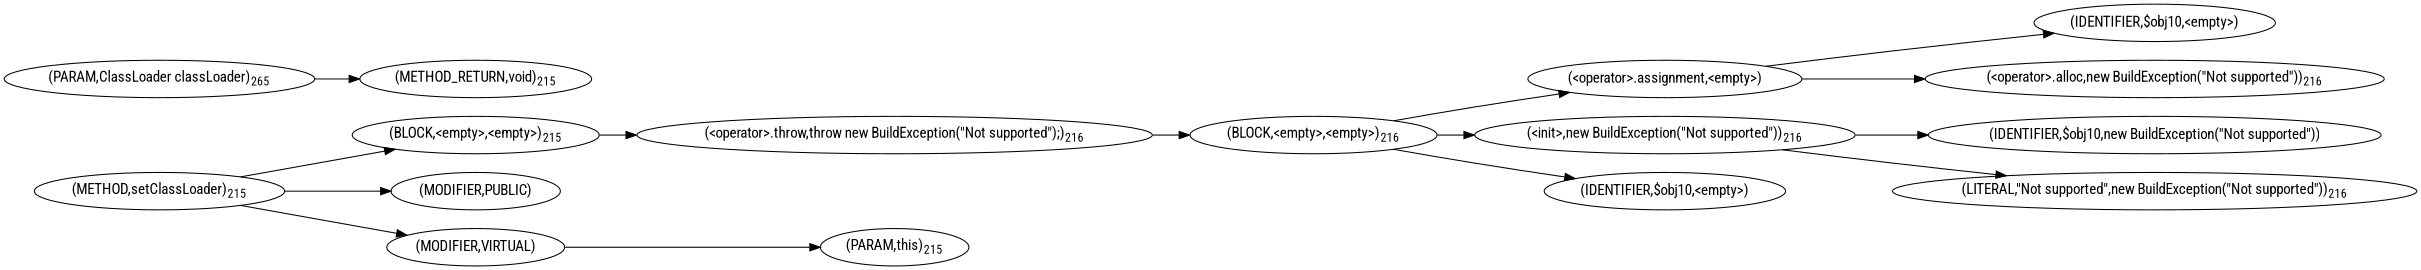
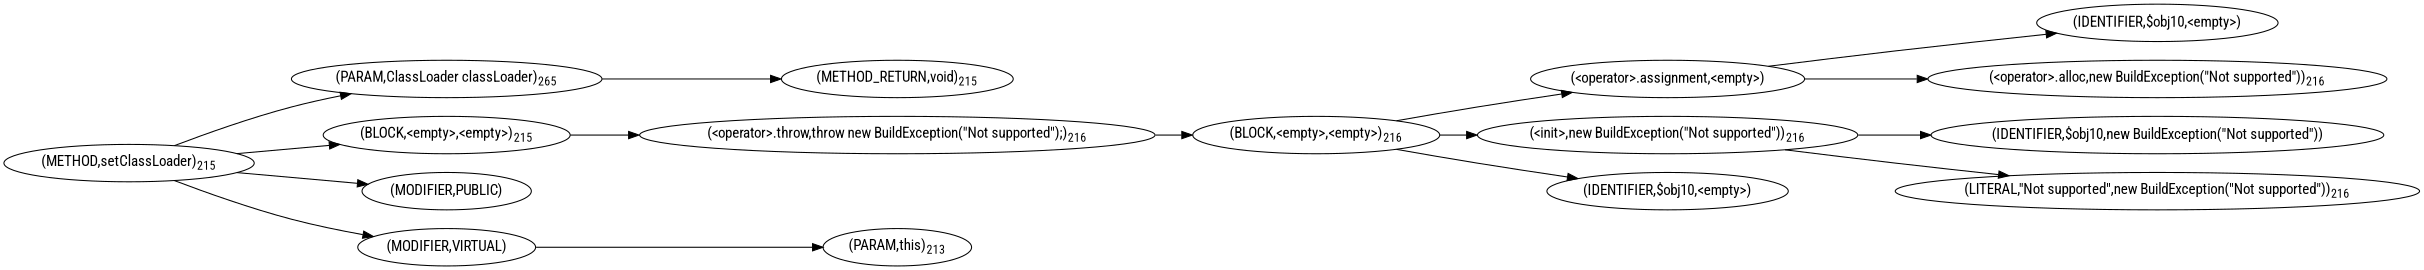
none -> (256, 117)
(934, 246) -> (936, 246)
